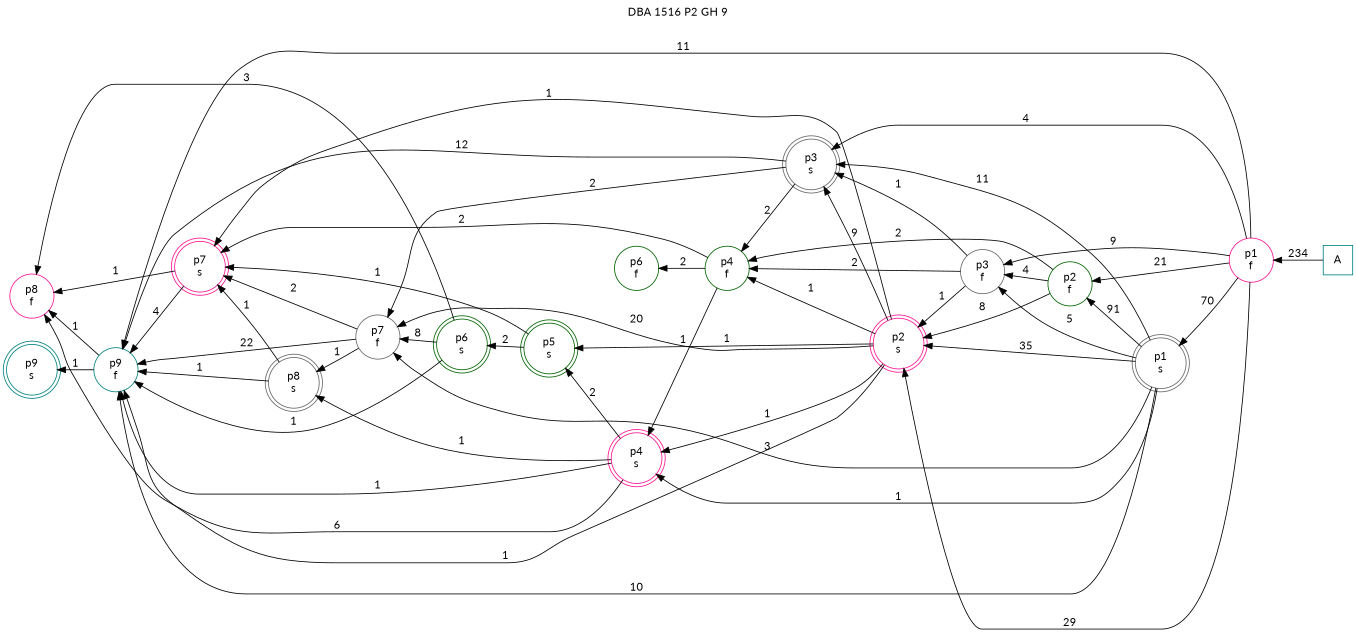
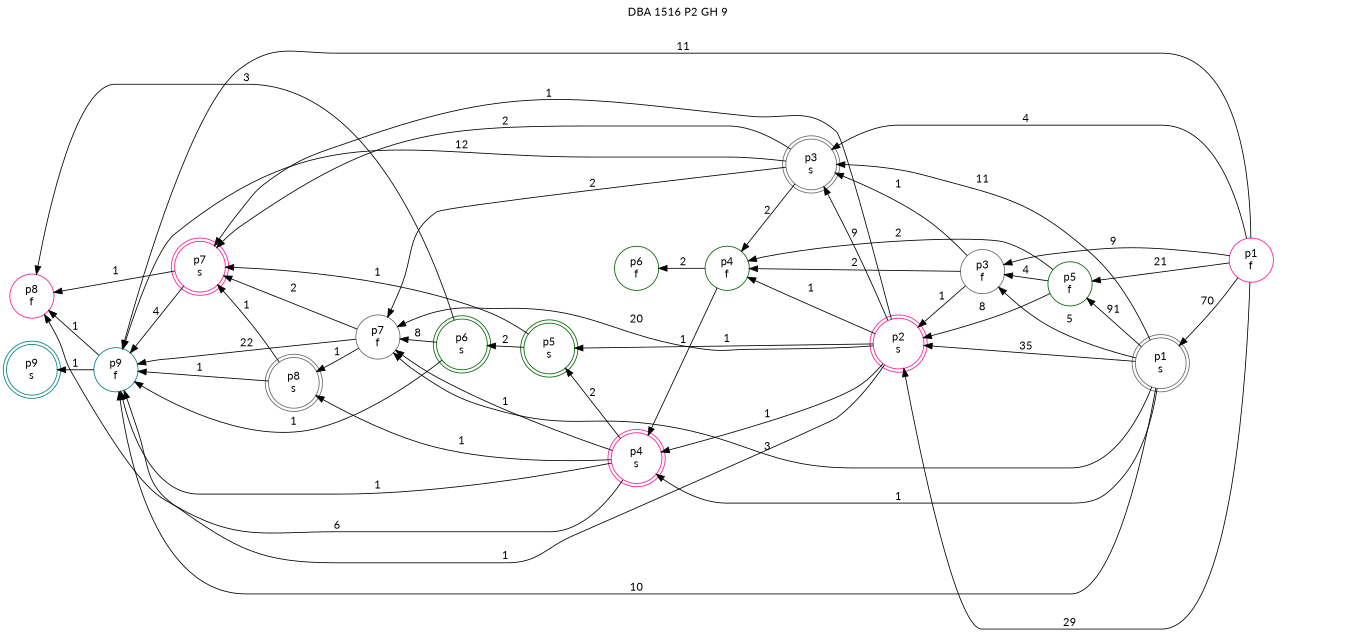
(469, 226) -> (495, 128)
(1338, 260) -> none
(1070, 284) -> (1070, 284)
none -> (488, 402)
